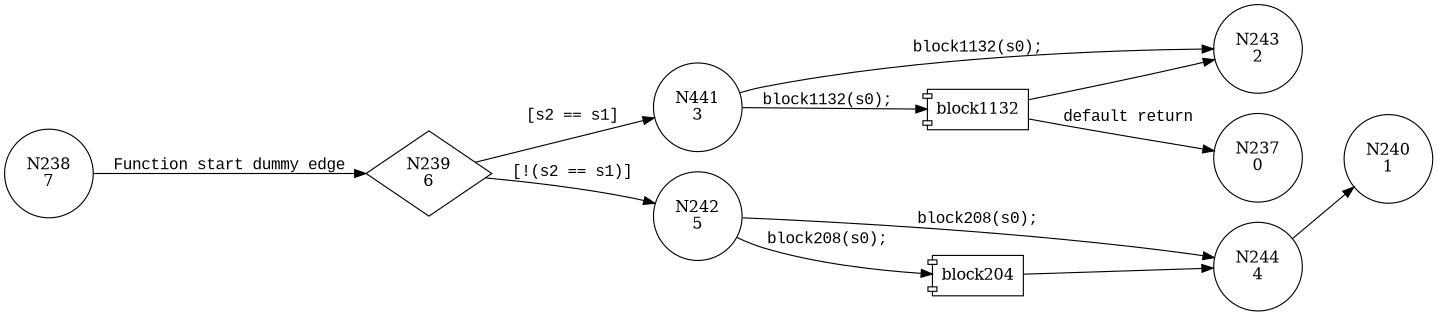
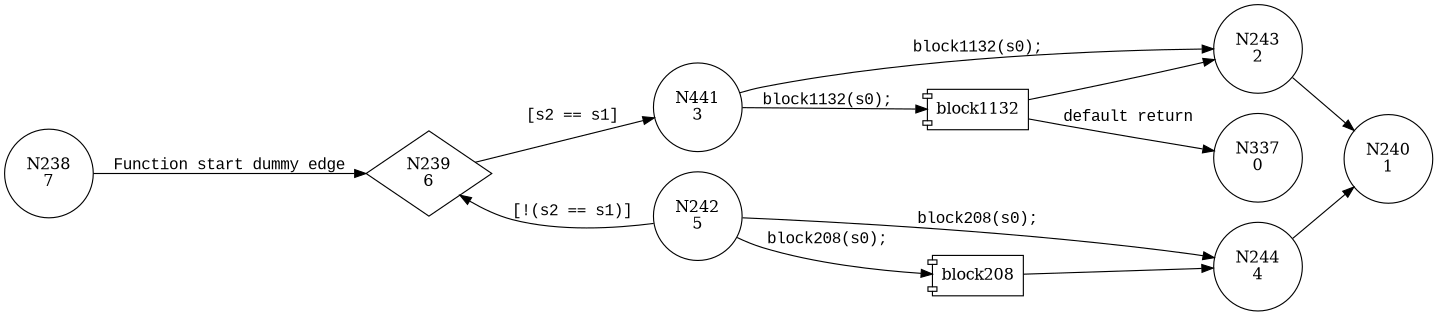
none -> (1319, 100)
(1258, 158) -> (1258, 158)
(565, 187) -> (560, 227)
(978, 276) -> (978, 276)
